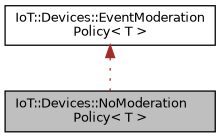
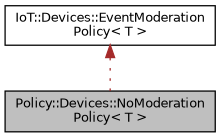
(110, 111) -> (110, 111)
